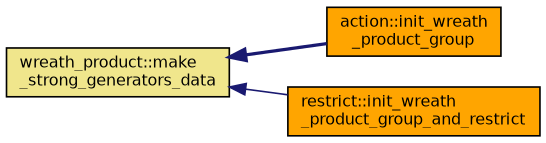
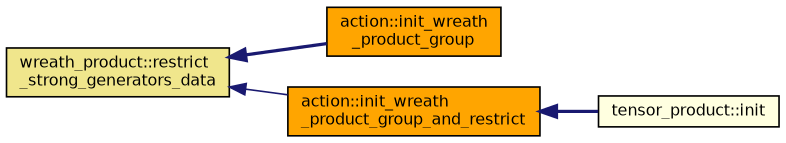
(118, 72) -> (118, 72)
(414, 111) -> (414, 111)
none -> (689, 111)
